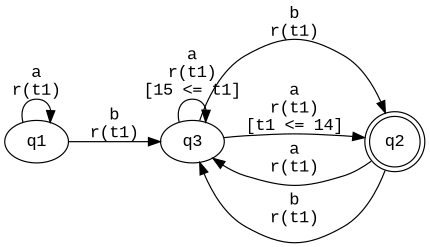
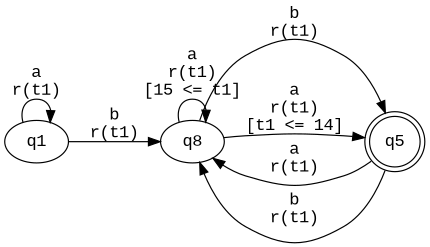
(192, 142) -> (192, 142)
(395, 142) -> (395, 142)
